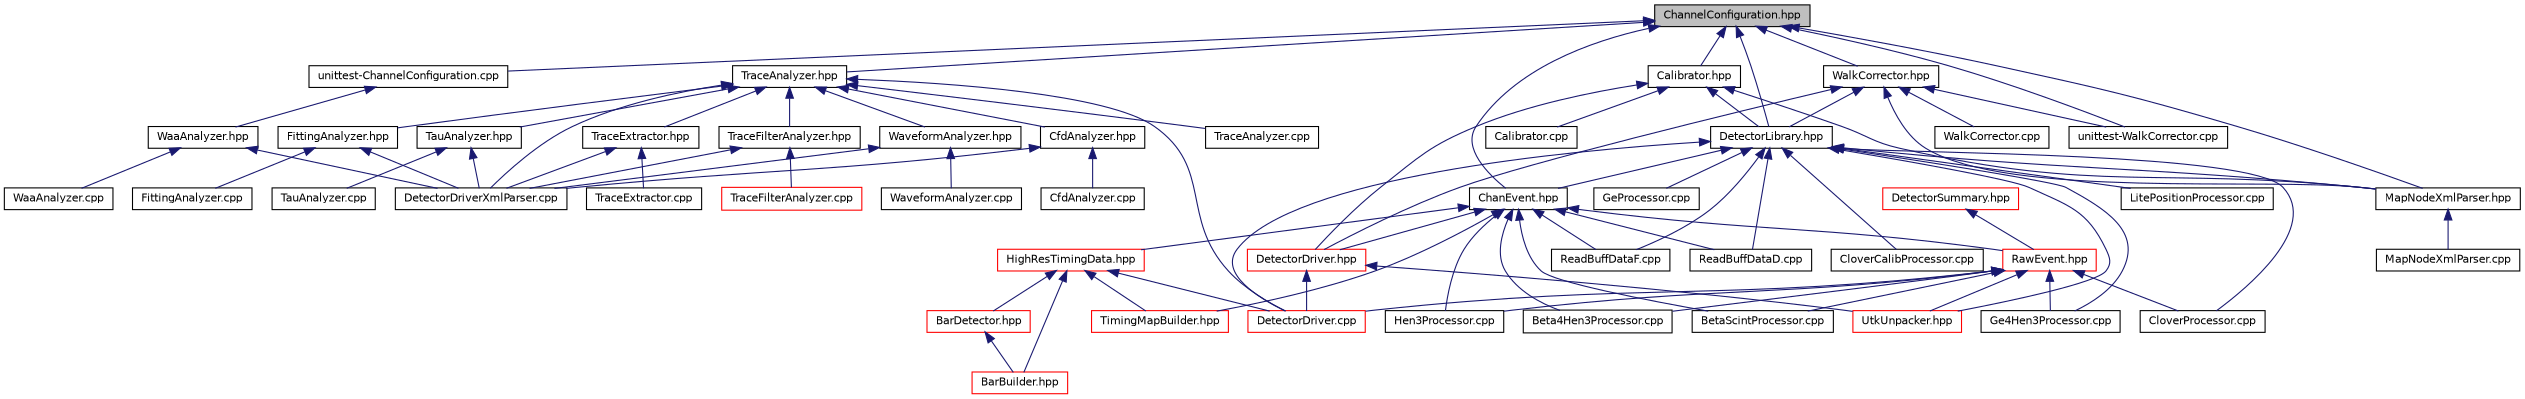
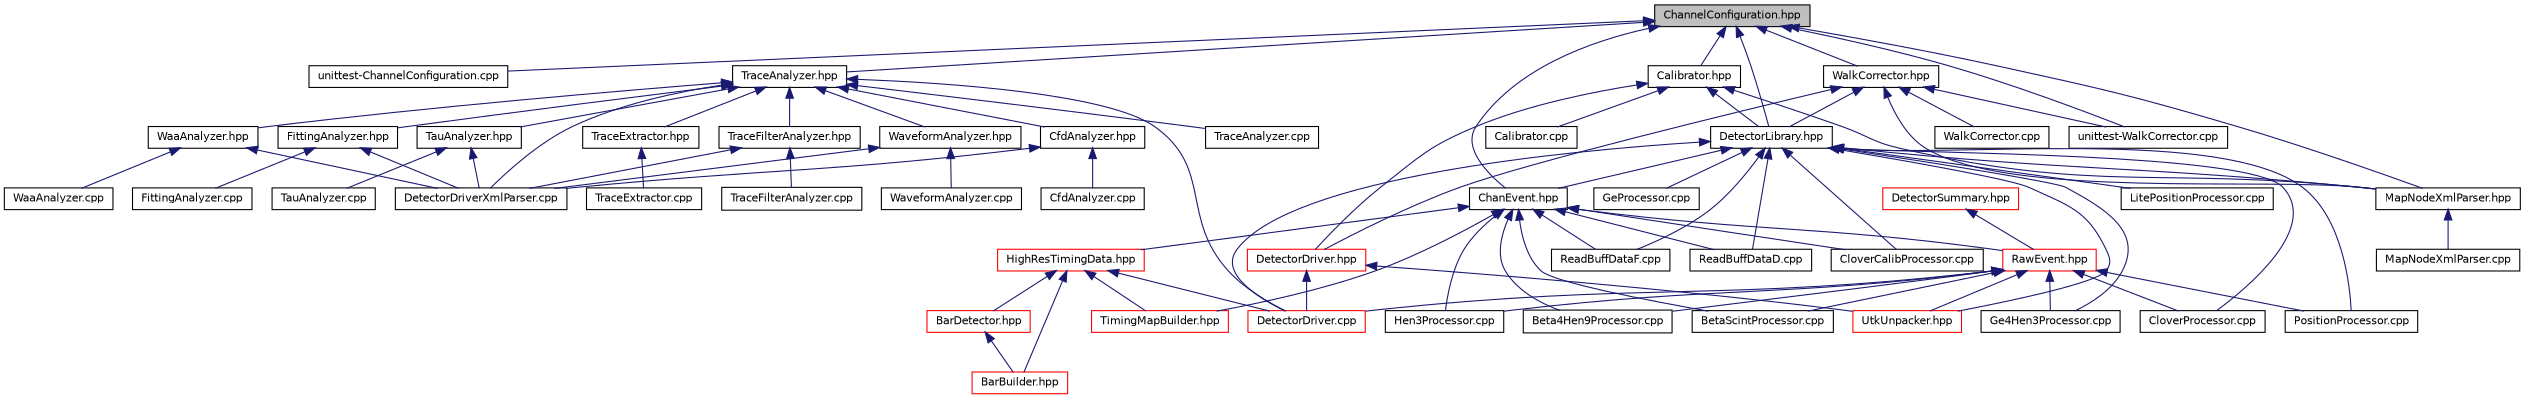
(300, 109) -> (489, 103)
(556, 170) -> none
(792, 199) -> (792, 199)
(1407, 231) -> (1719, 231)
(1598, 321) -> (1598, 321)
none -> (2351, 321)
